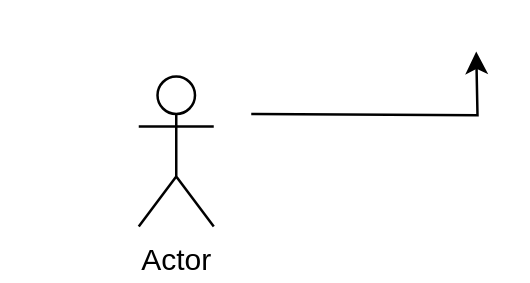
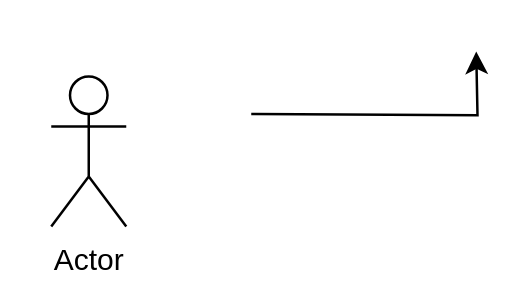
(176, 151) -> (89, 151)
